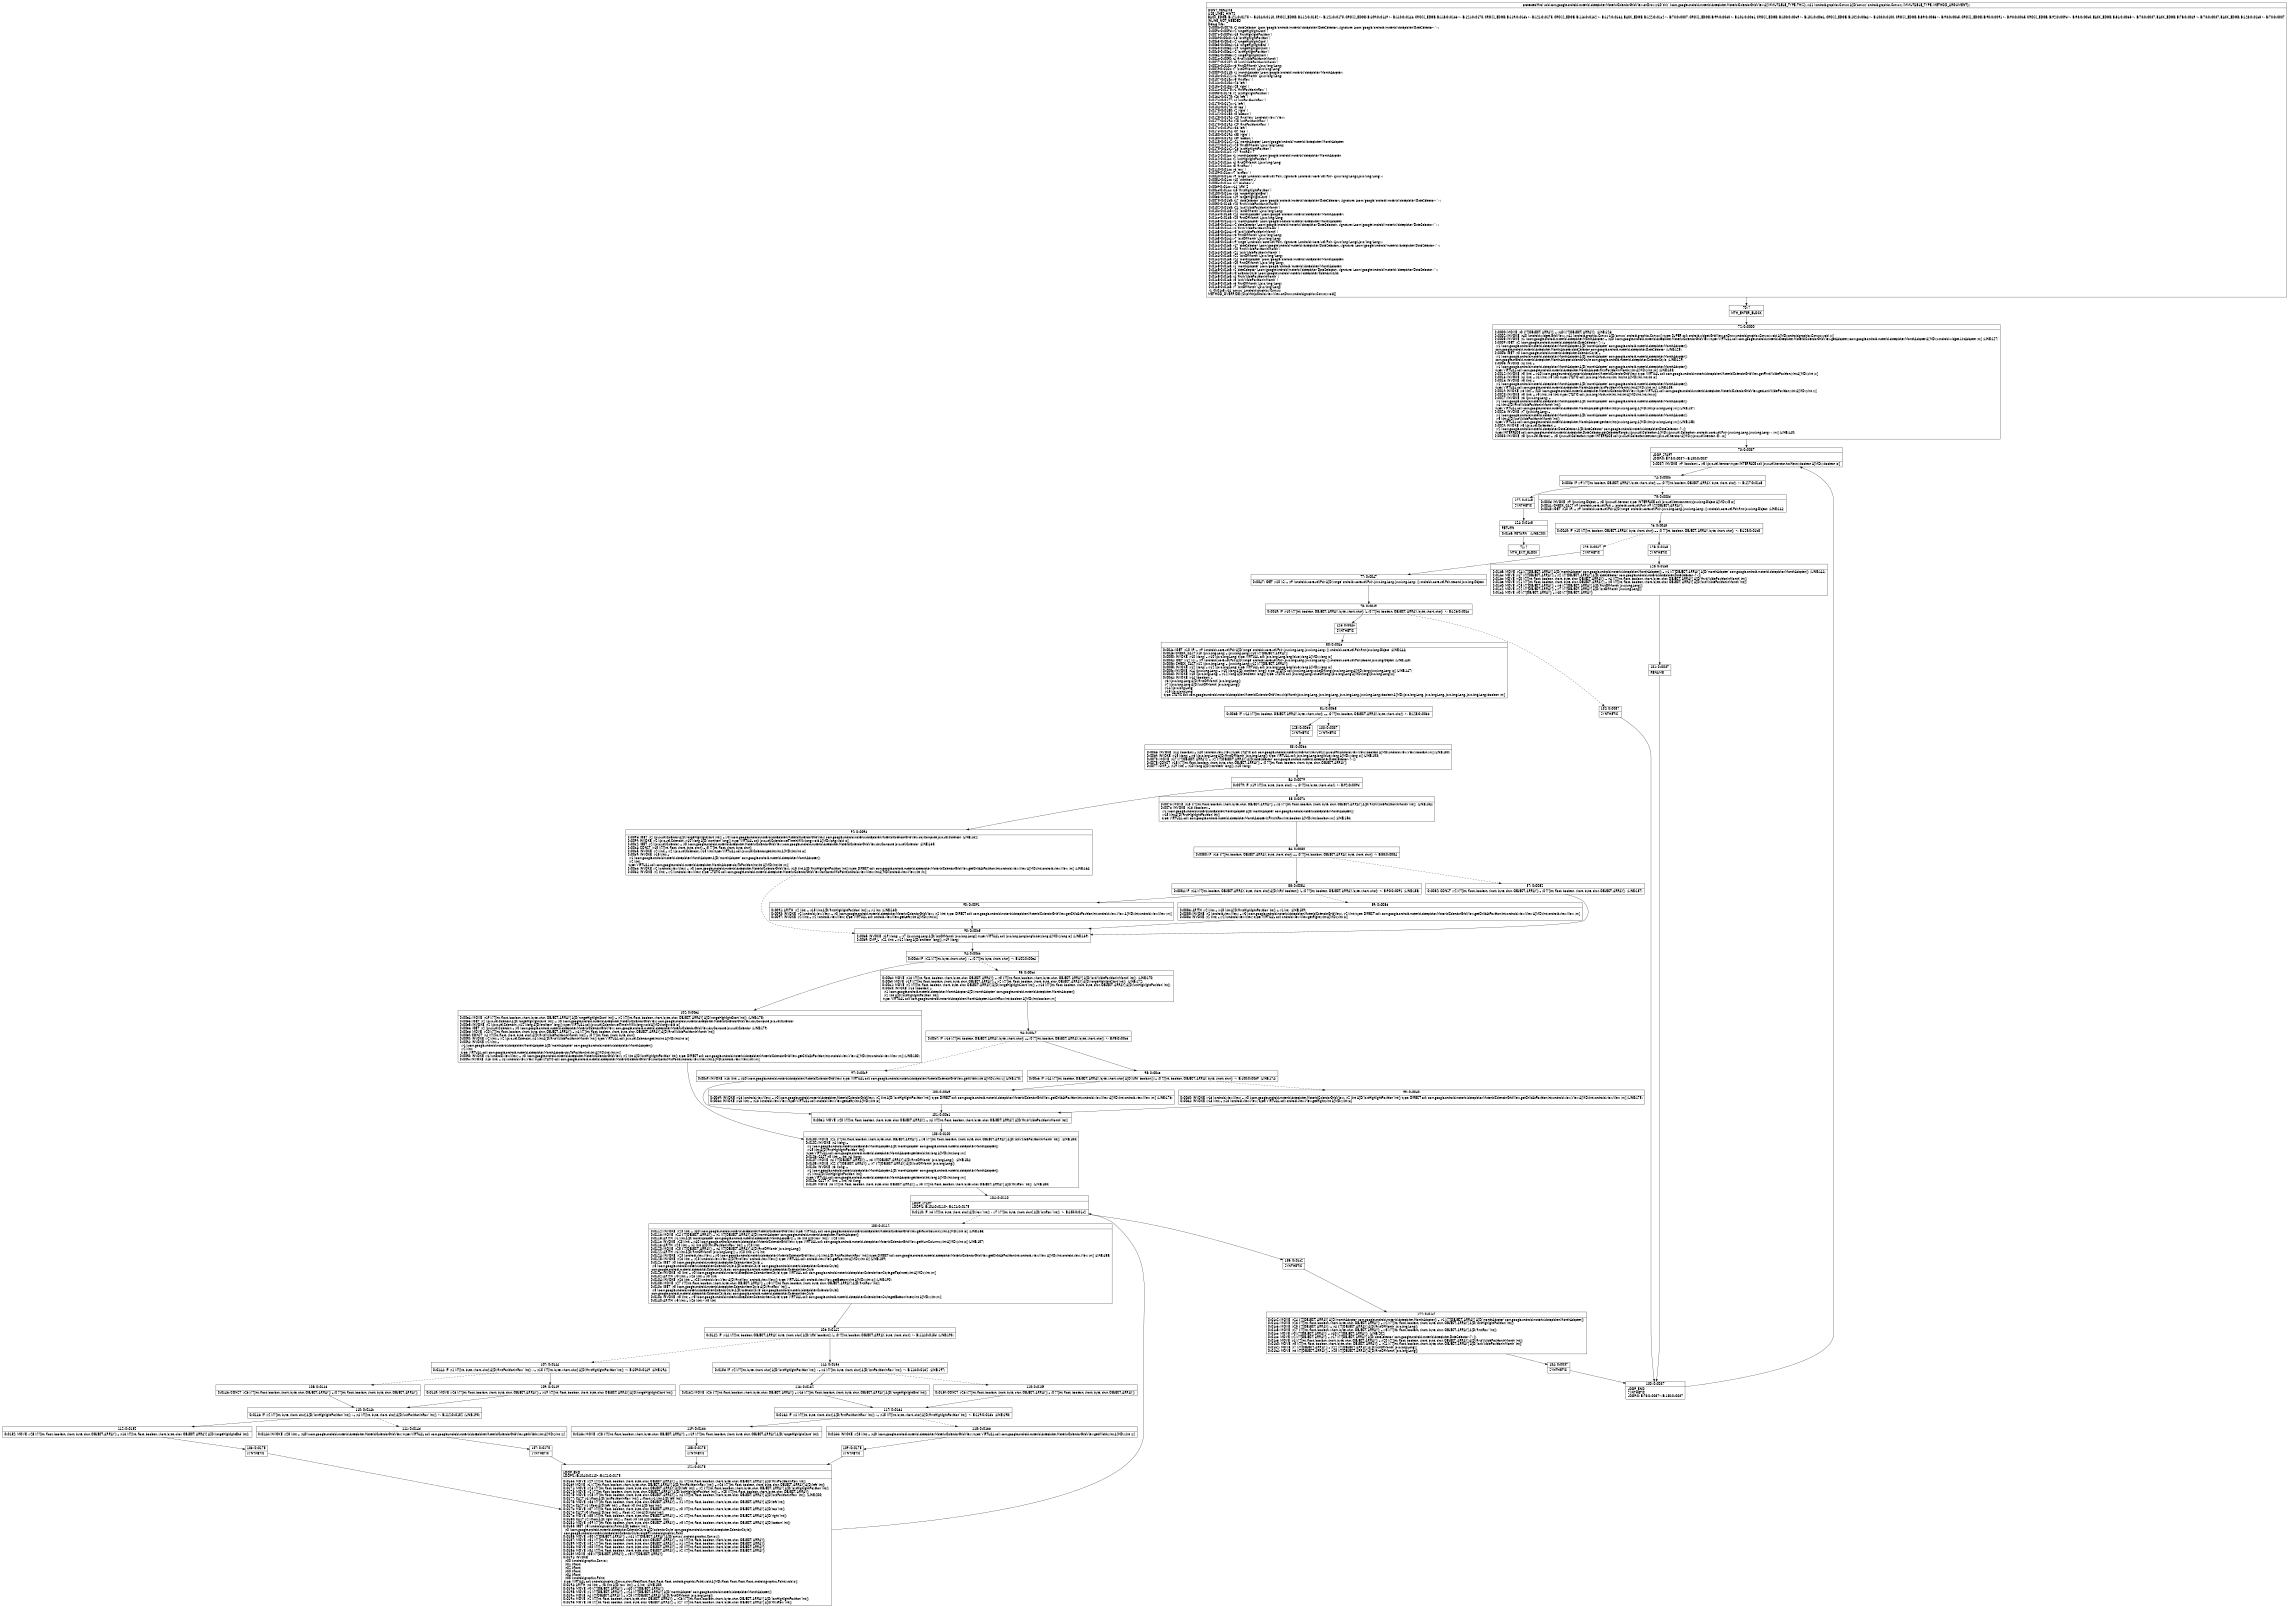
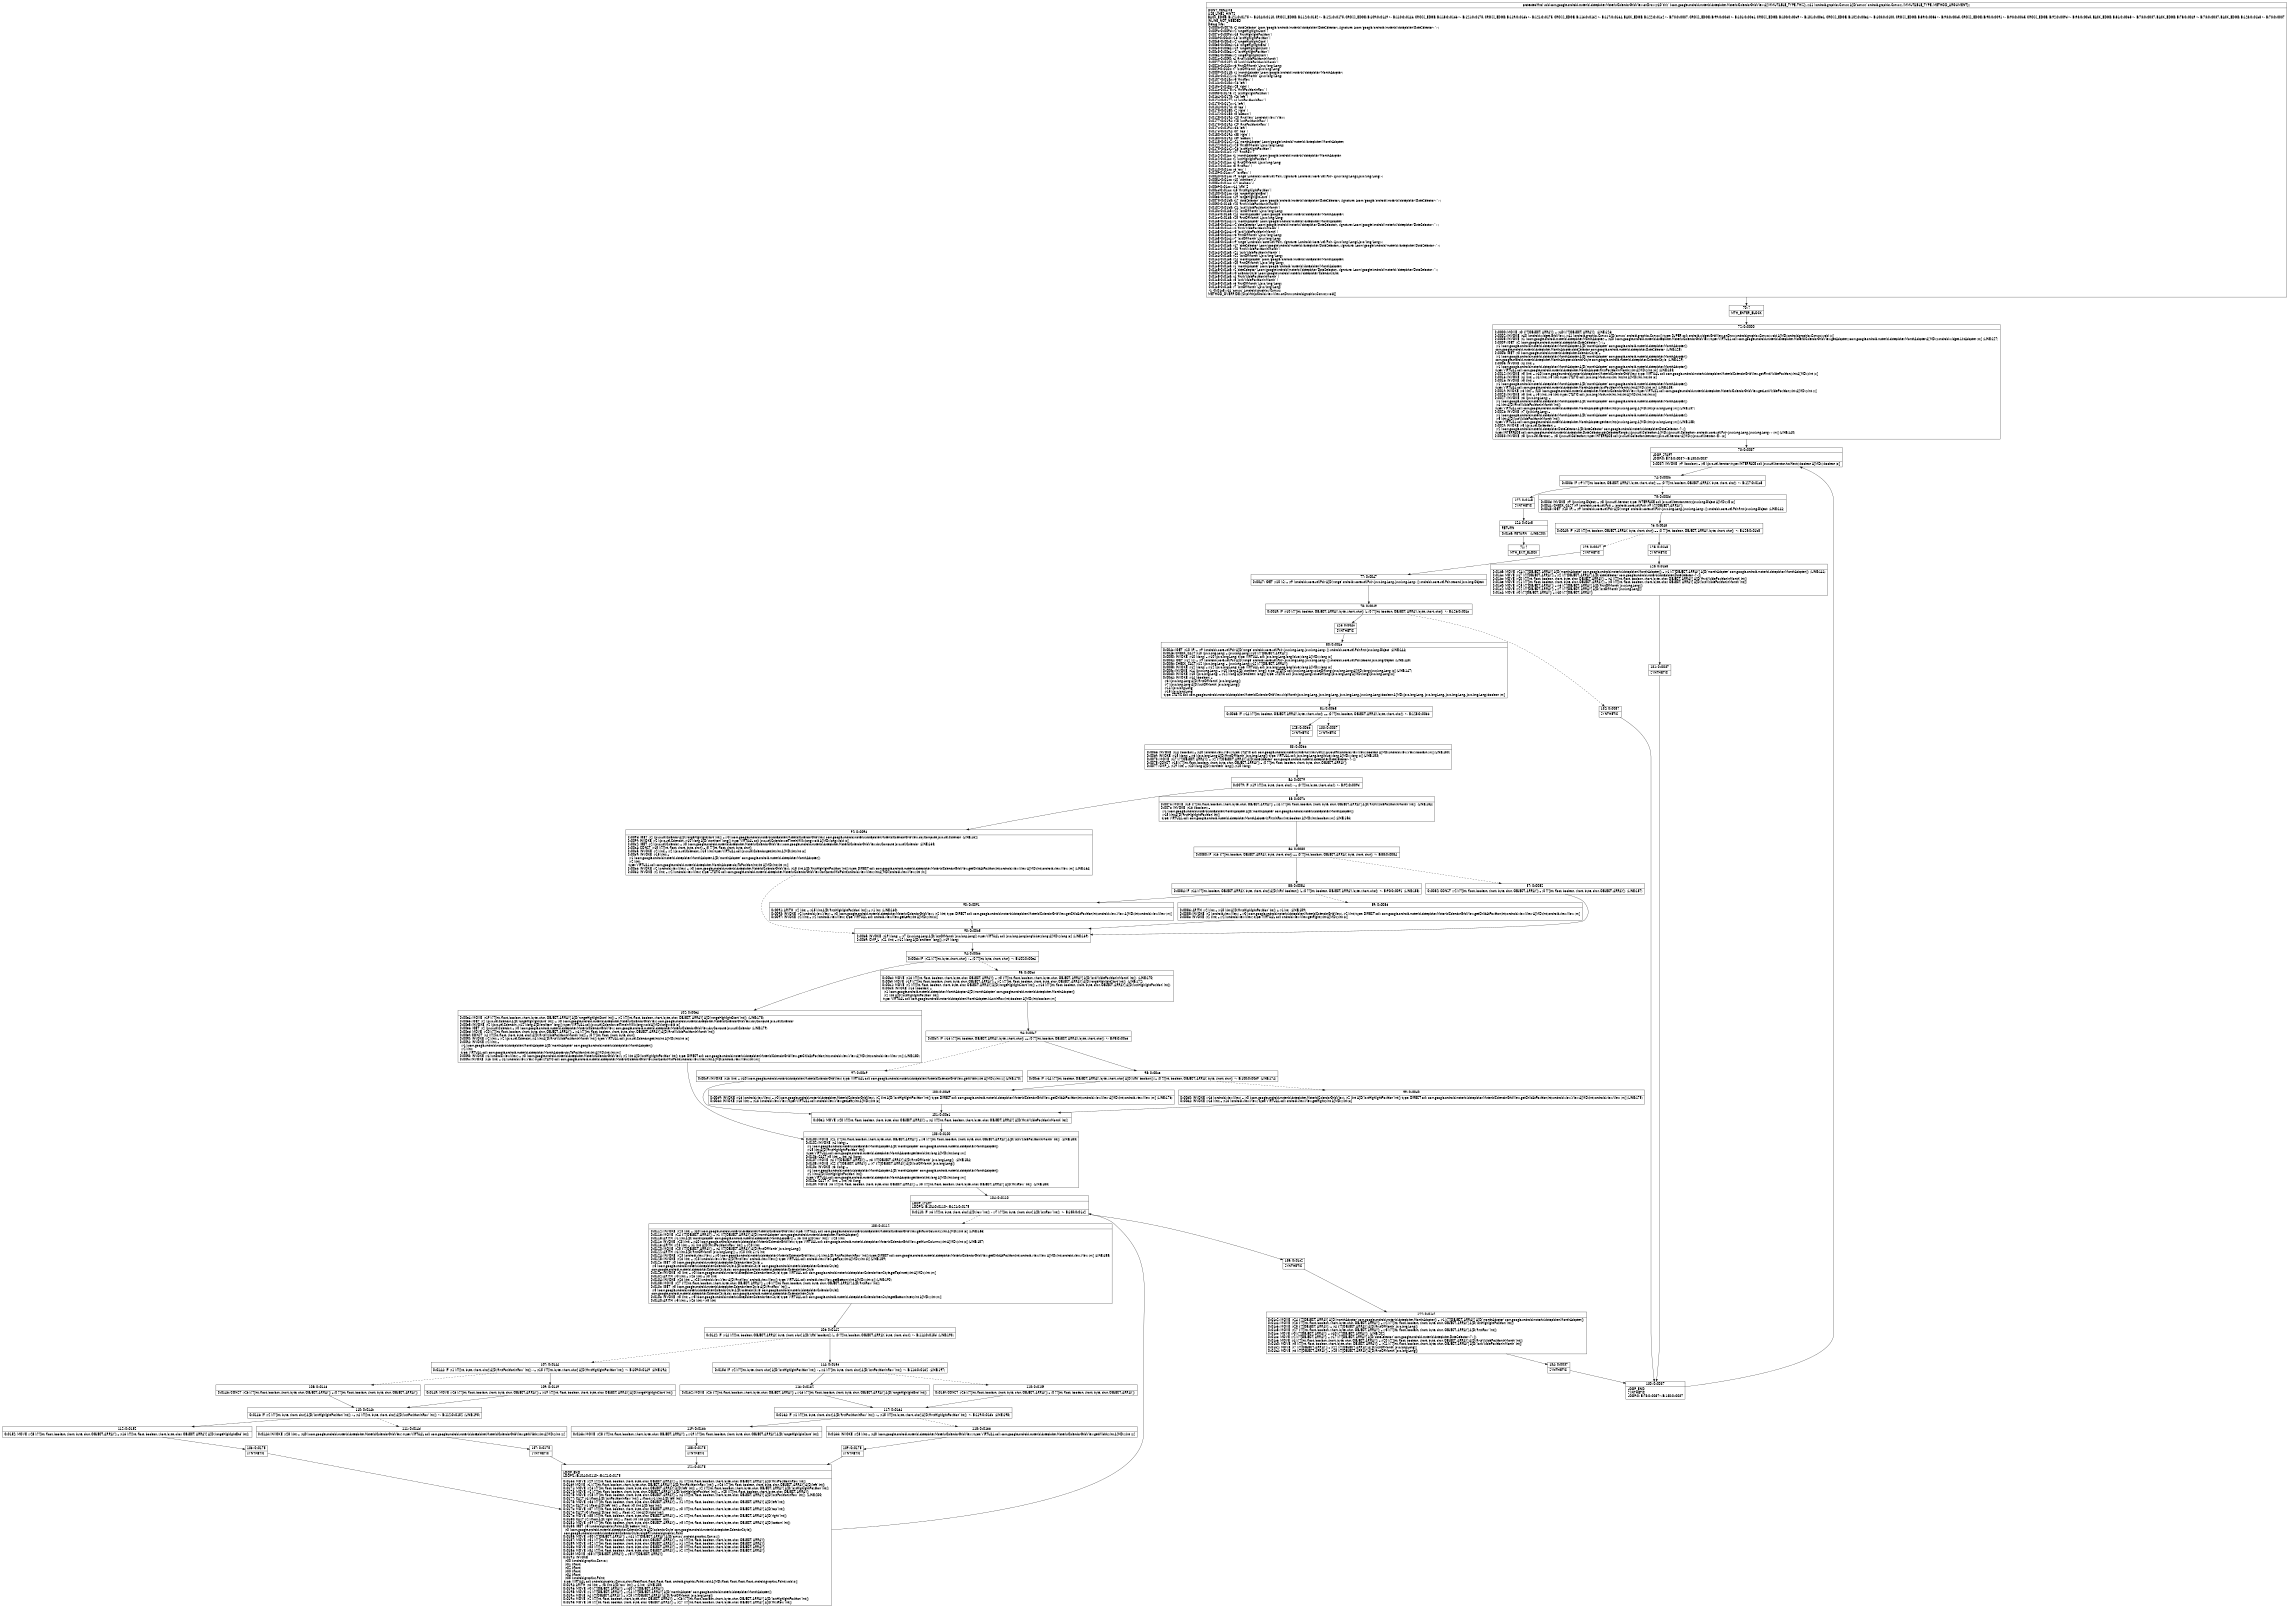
(1657, 673) -> (1659, 673)
